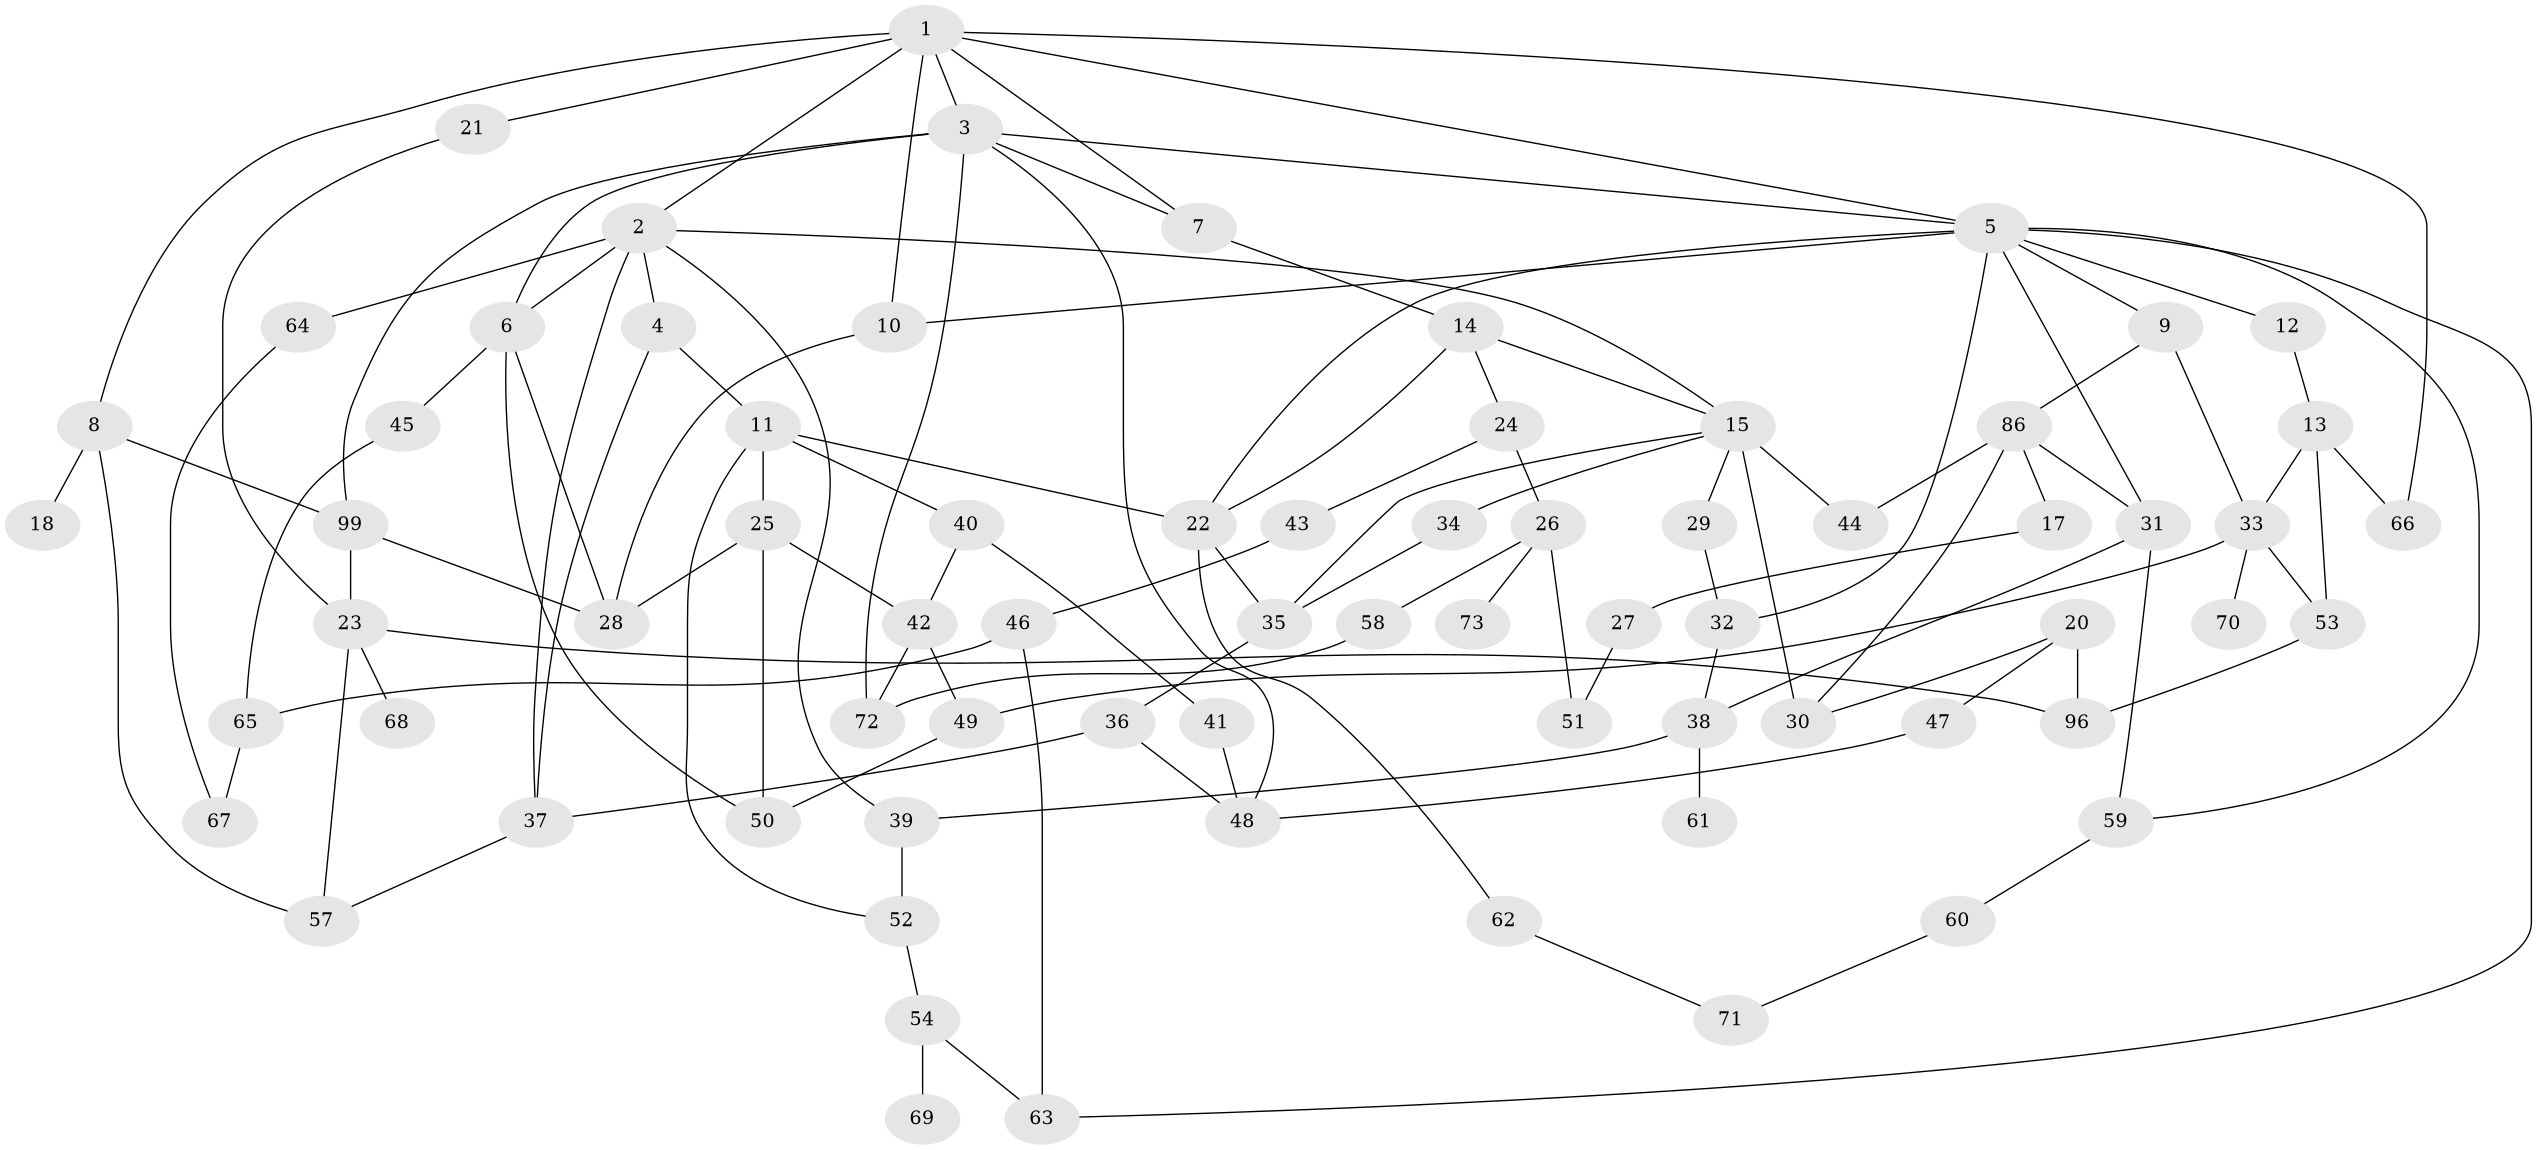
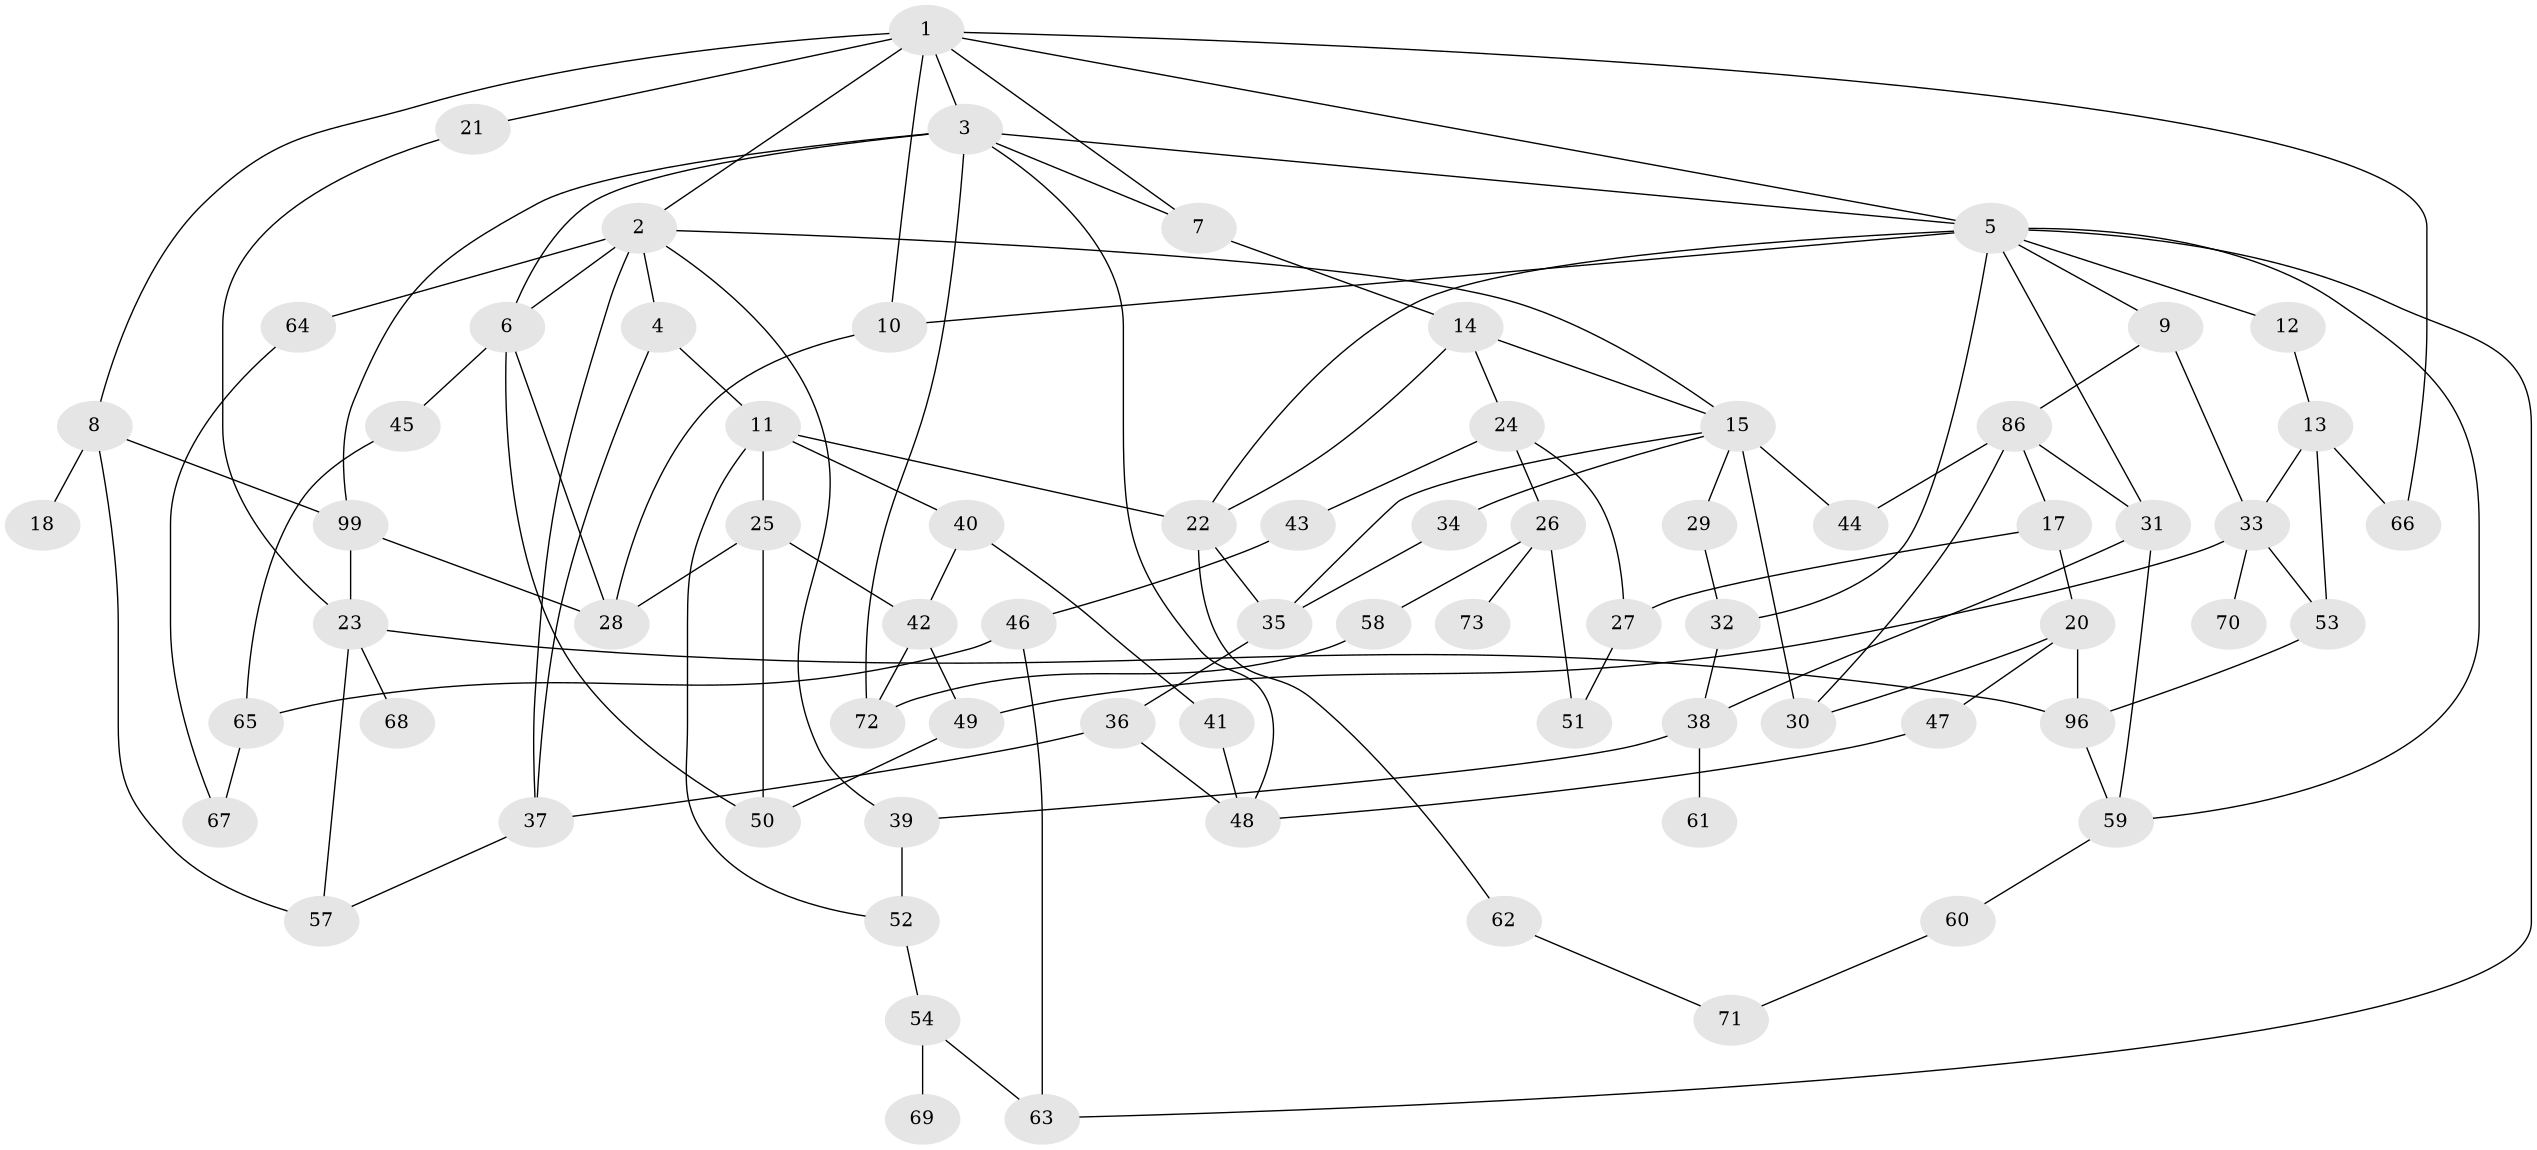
none -> (1602, 508)
none -> (2066, 576)
none -> (2097, 773)
